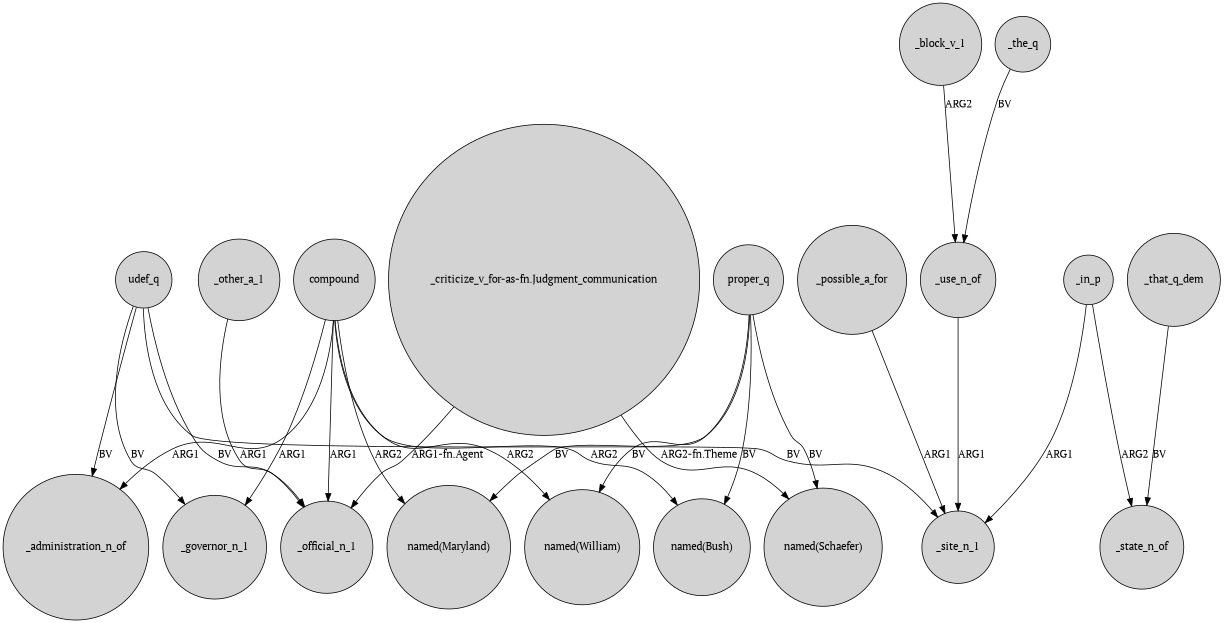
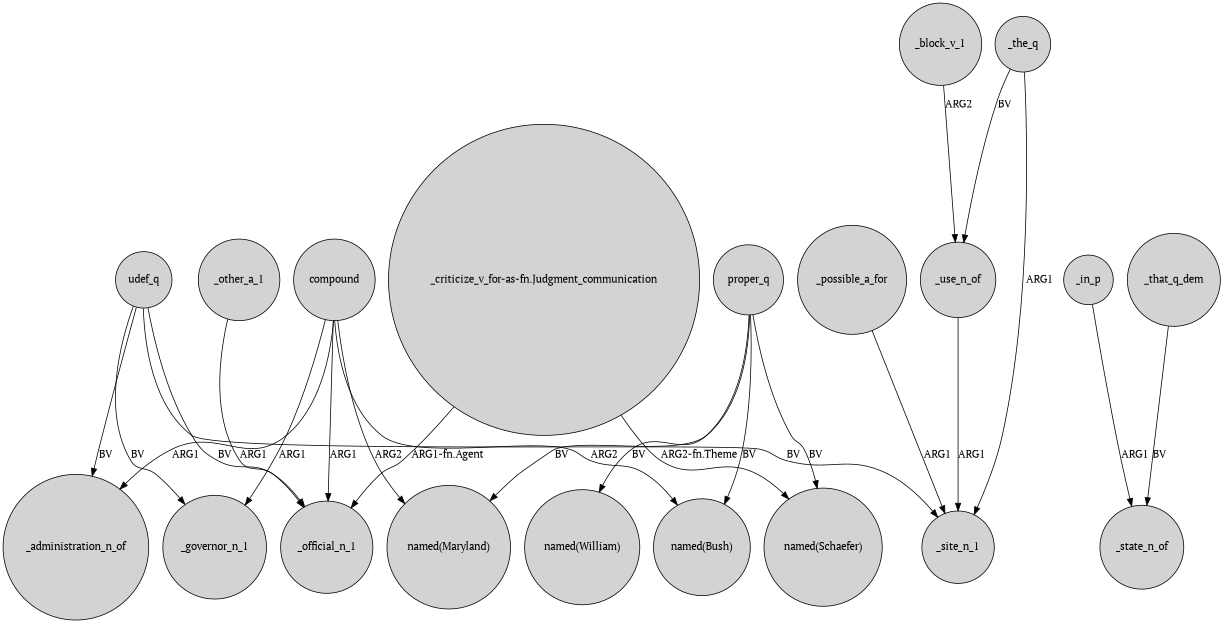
(1060, 421) -> (1022, 293)
(407, 448) -> none
(1135, 455) -> (1135, 455)
